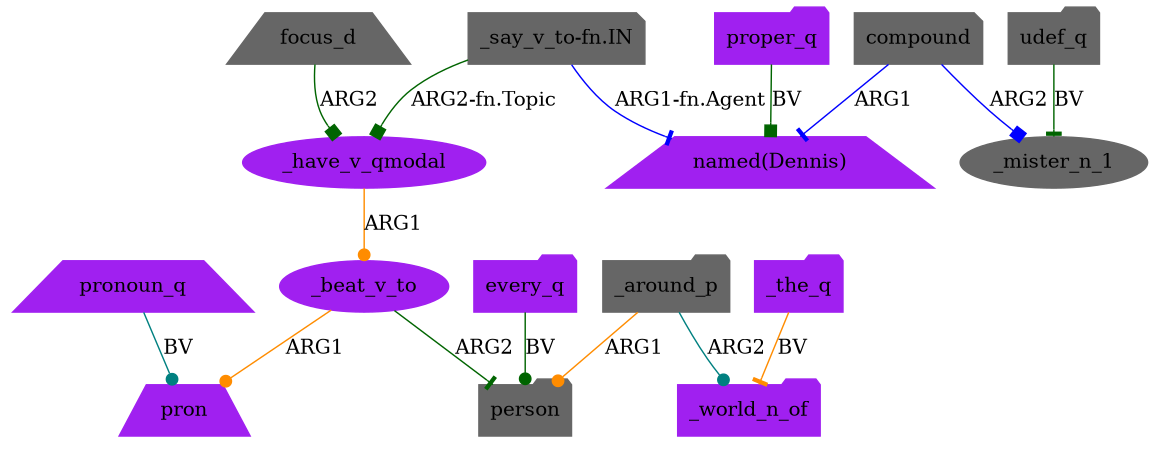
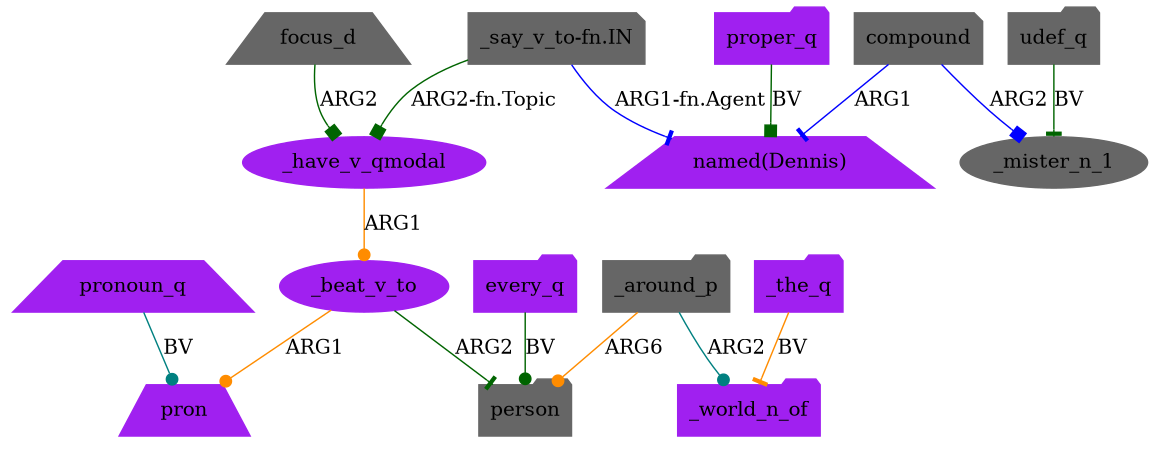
(634, 348) -> (634, 348)
